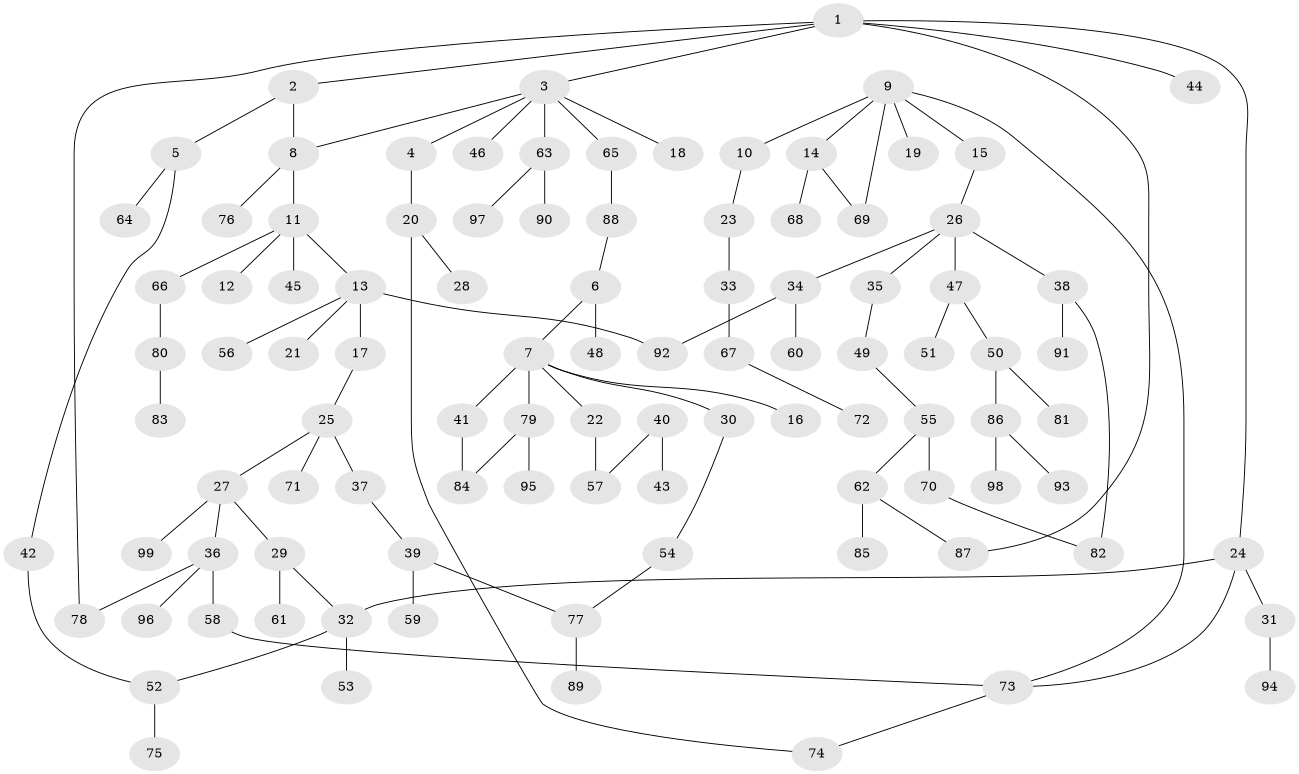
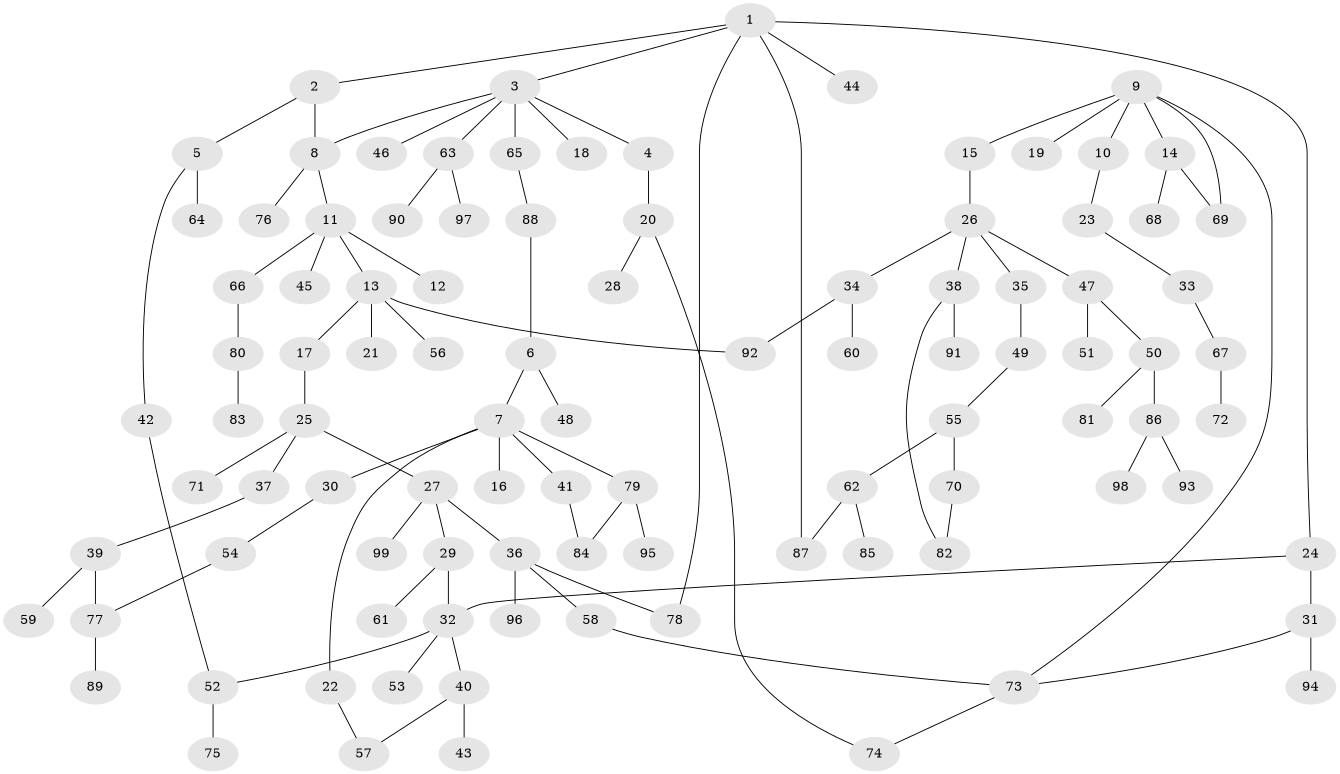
none -> (456, 654)
(1156, 662) -> (1166, 663)
